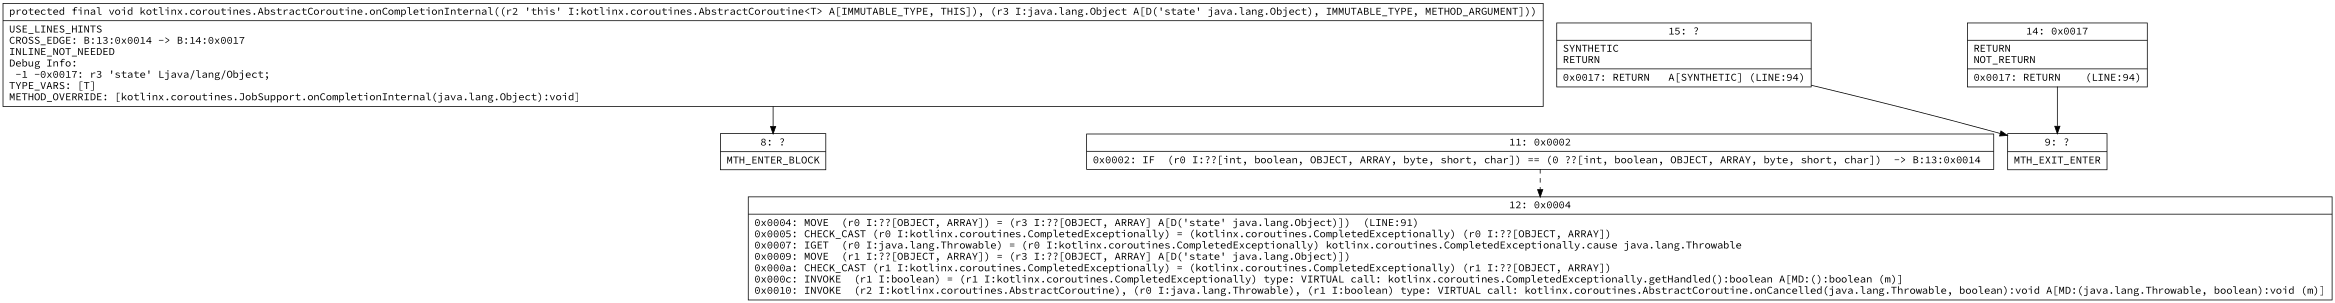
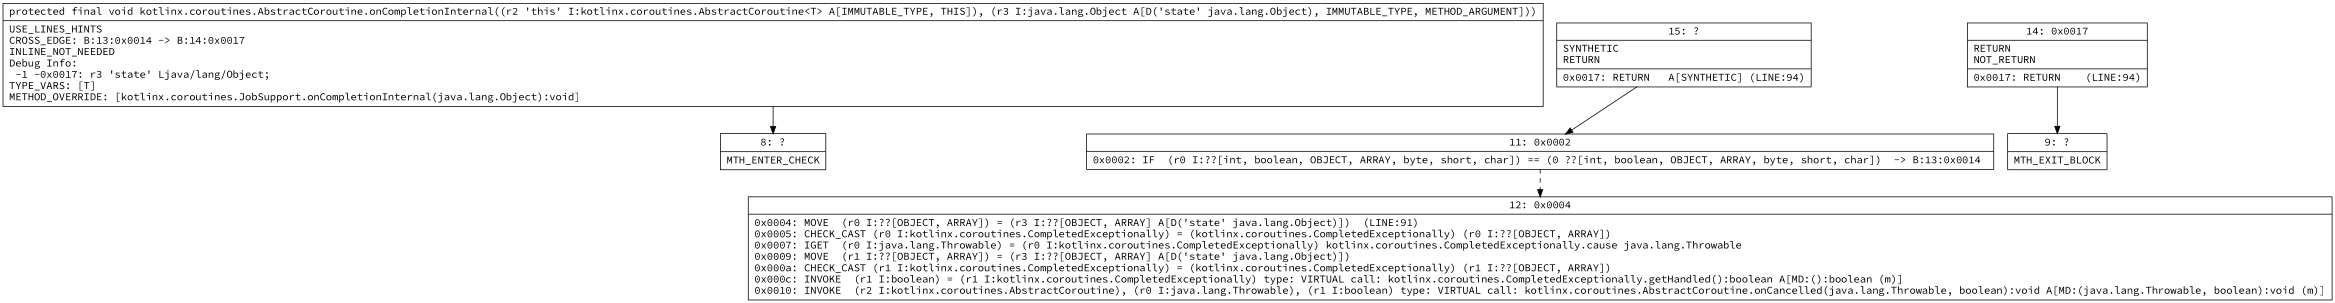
(1906, 109) -> (1604, 108)
(773, 160) -> (773, 160)
(2057, 160) -> (2057, 160)
